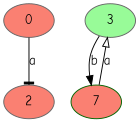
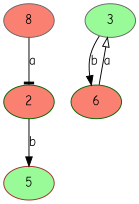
(29, 21) -> (29, 21)
(29, 102) -> (29, 102)
(96, 102) -> (96, 102)
none -> (29, 183)
